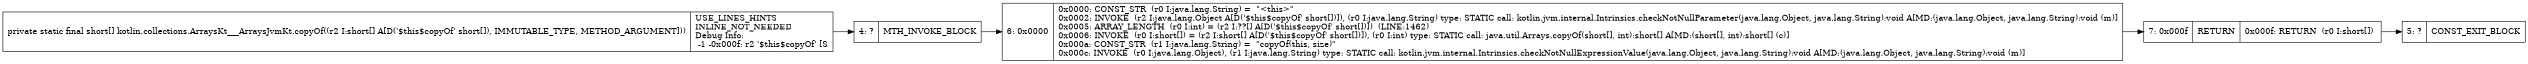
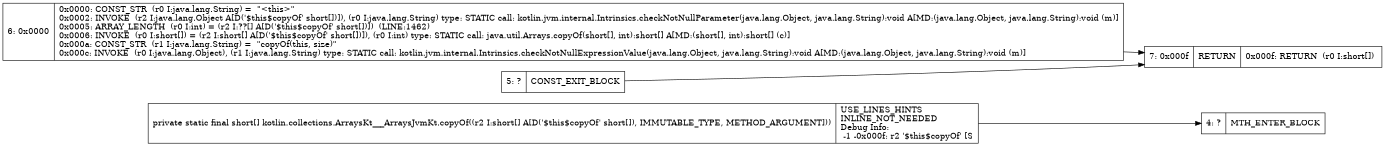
(930, 32) -> (1275, 123)
(989, 32) -> none
(2389, 32) -> (882, 75)
